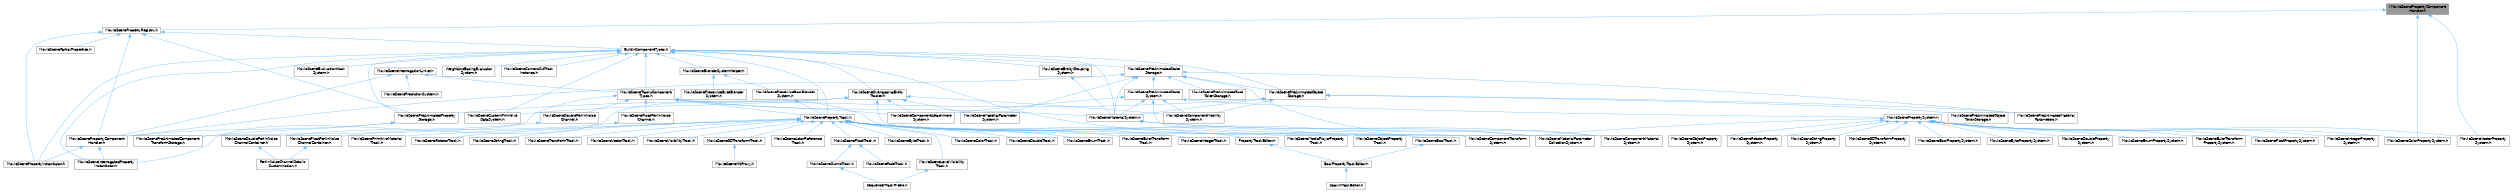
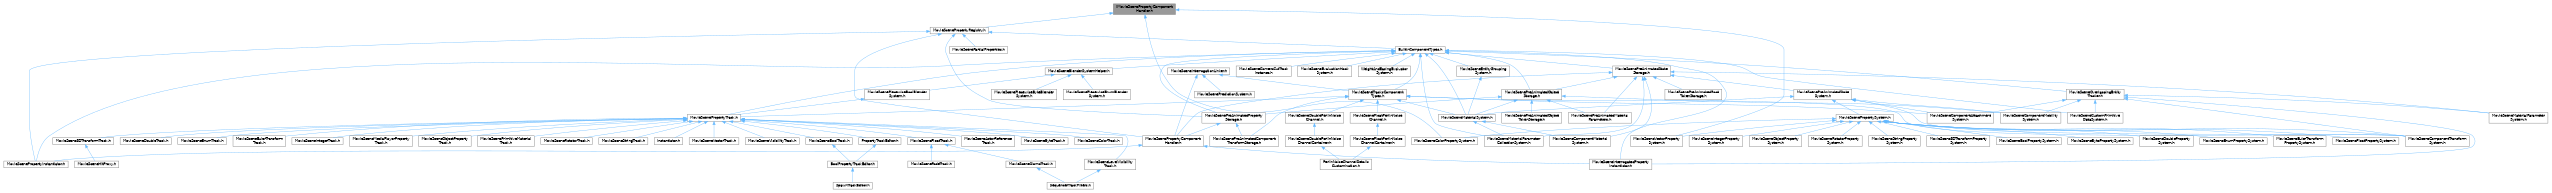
(1119, 93) -> (1612, 131)
none -> (1097, 95)
(553, 141) -> (669, 141)
